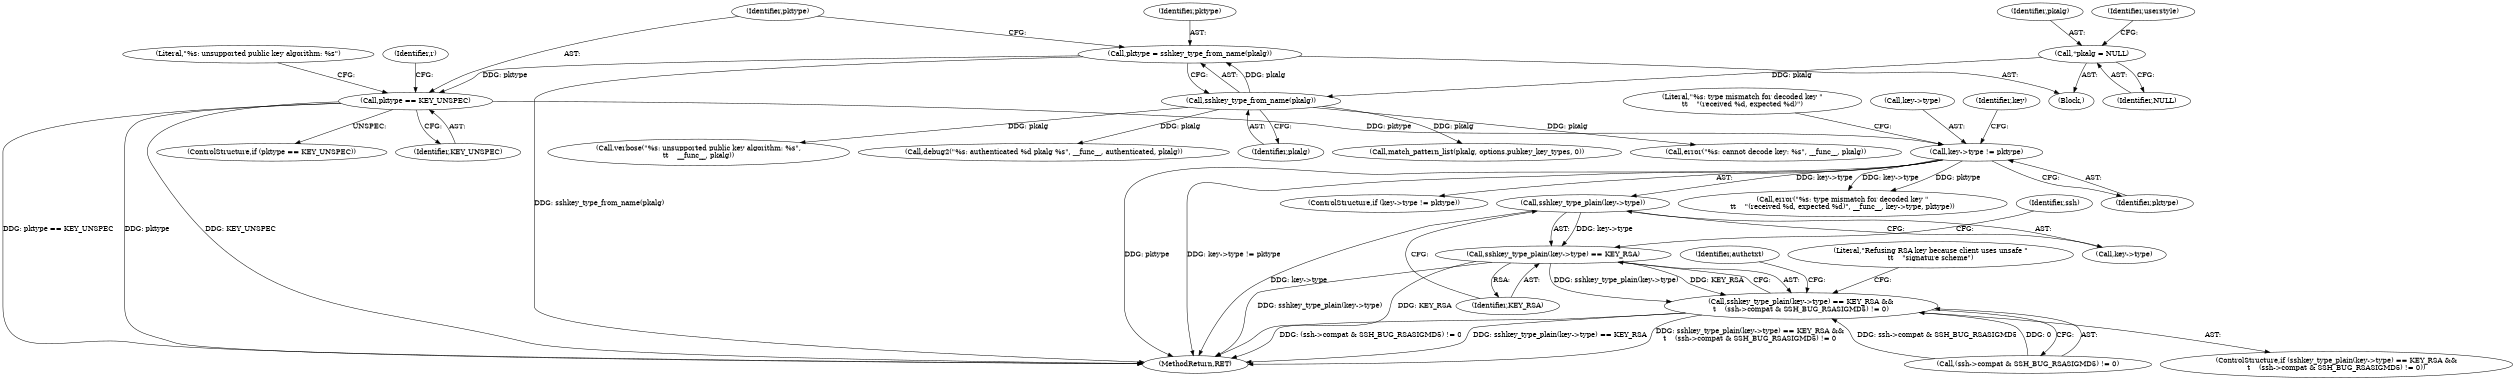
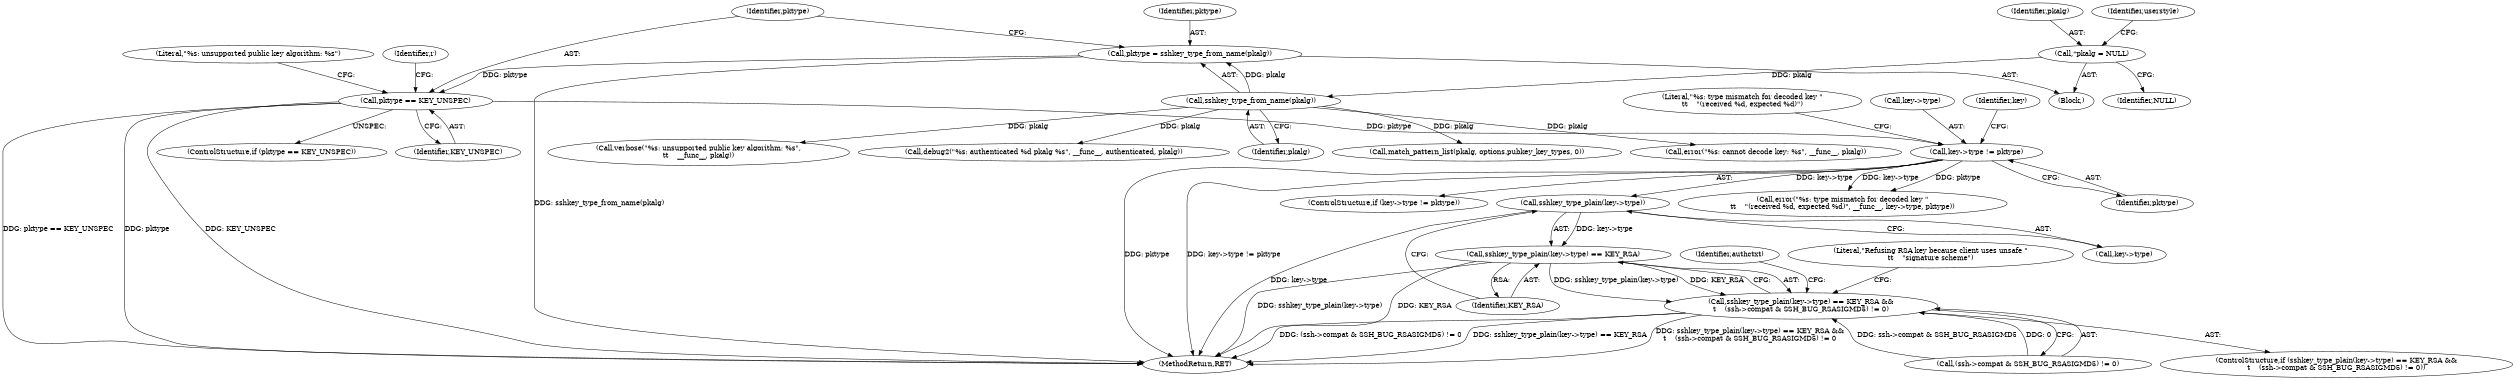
(1191, 80) -> none
(2114, 82) -> none
(2054, 204) -> none
